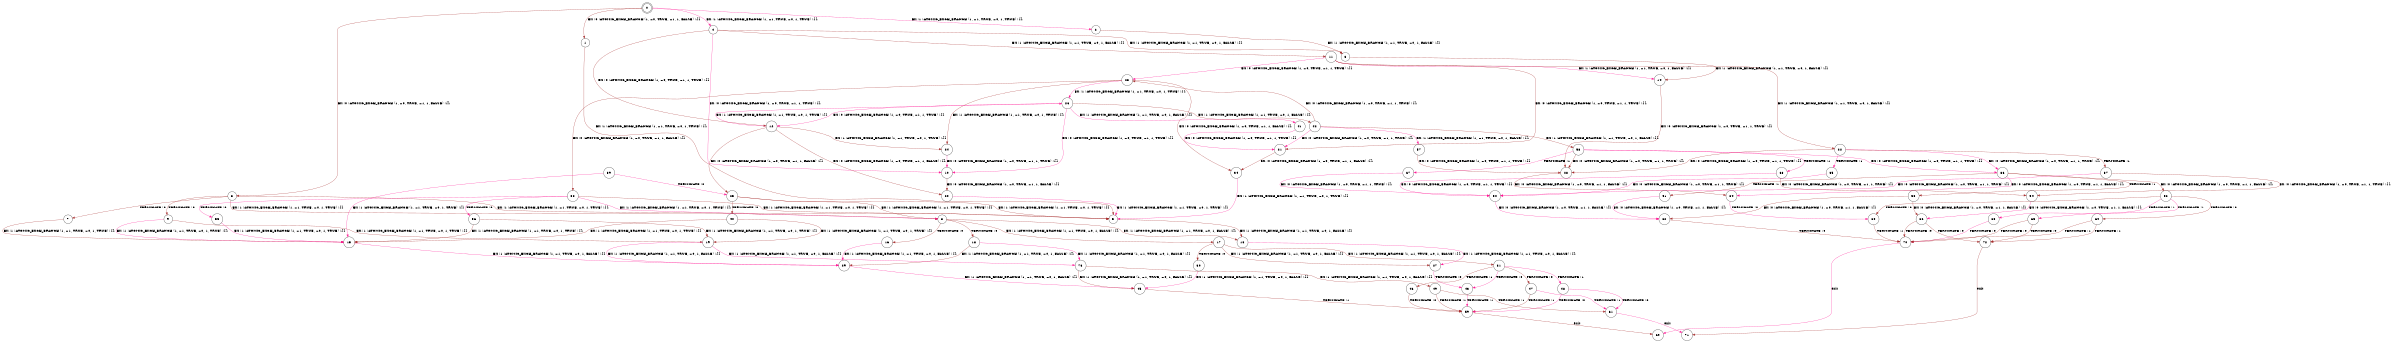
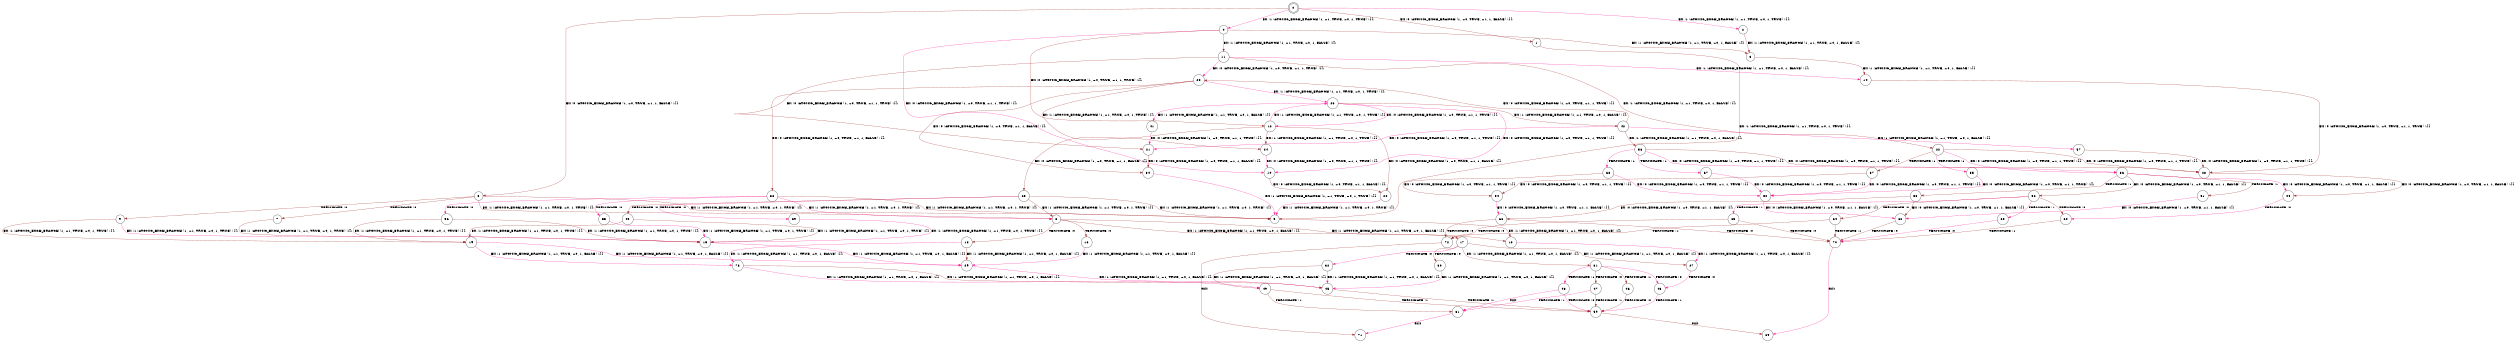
(669, 184) -> (773, 202)
(1731, 196) -> (2288, 196)
none -> (1327, 266)
(1258, 272) -> (974, 282)
(1636, 300) -> (1513, 300)
